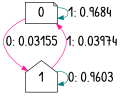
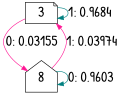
(41, 13) -> (41, 13)
(41, 78) -> (41, 78)
